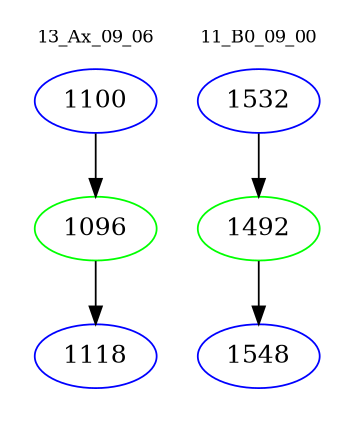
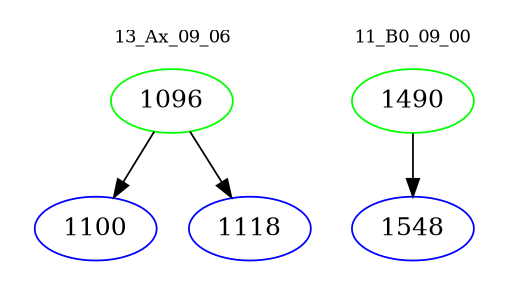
(259, 101) -> none
(96, 156) -> (139, 157)
(259, 229) -> (413, 101)
